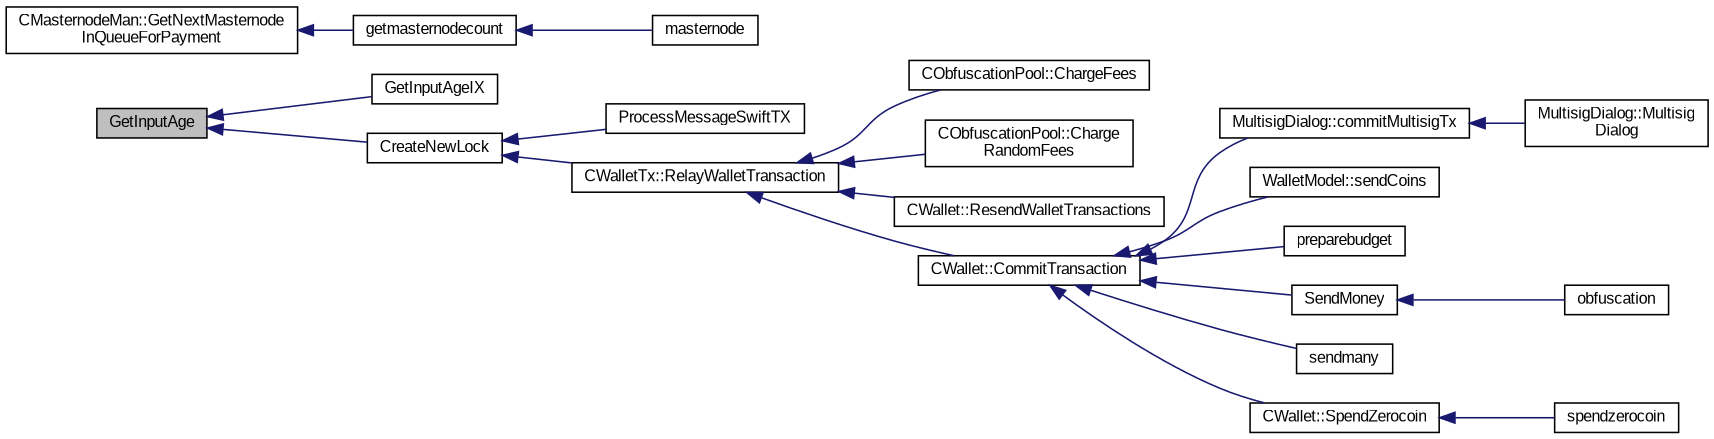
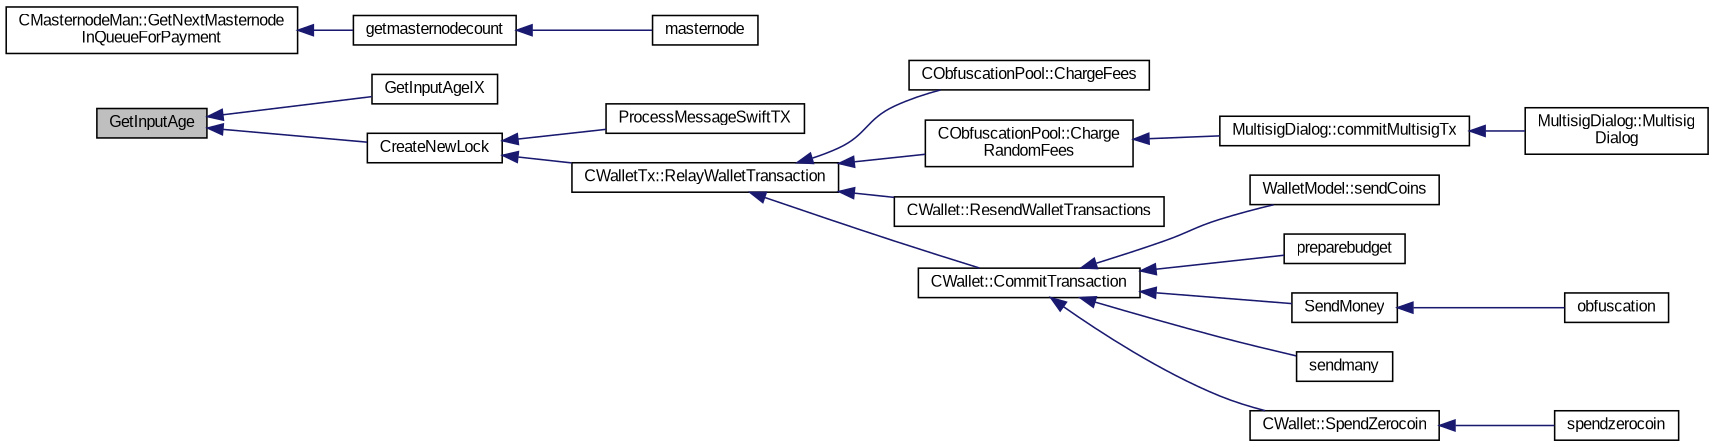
(1194, 189) -> (1184, 137)
